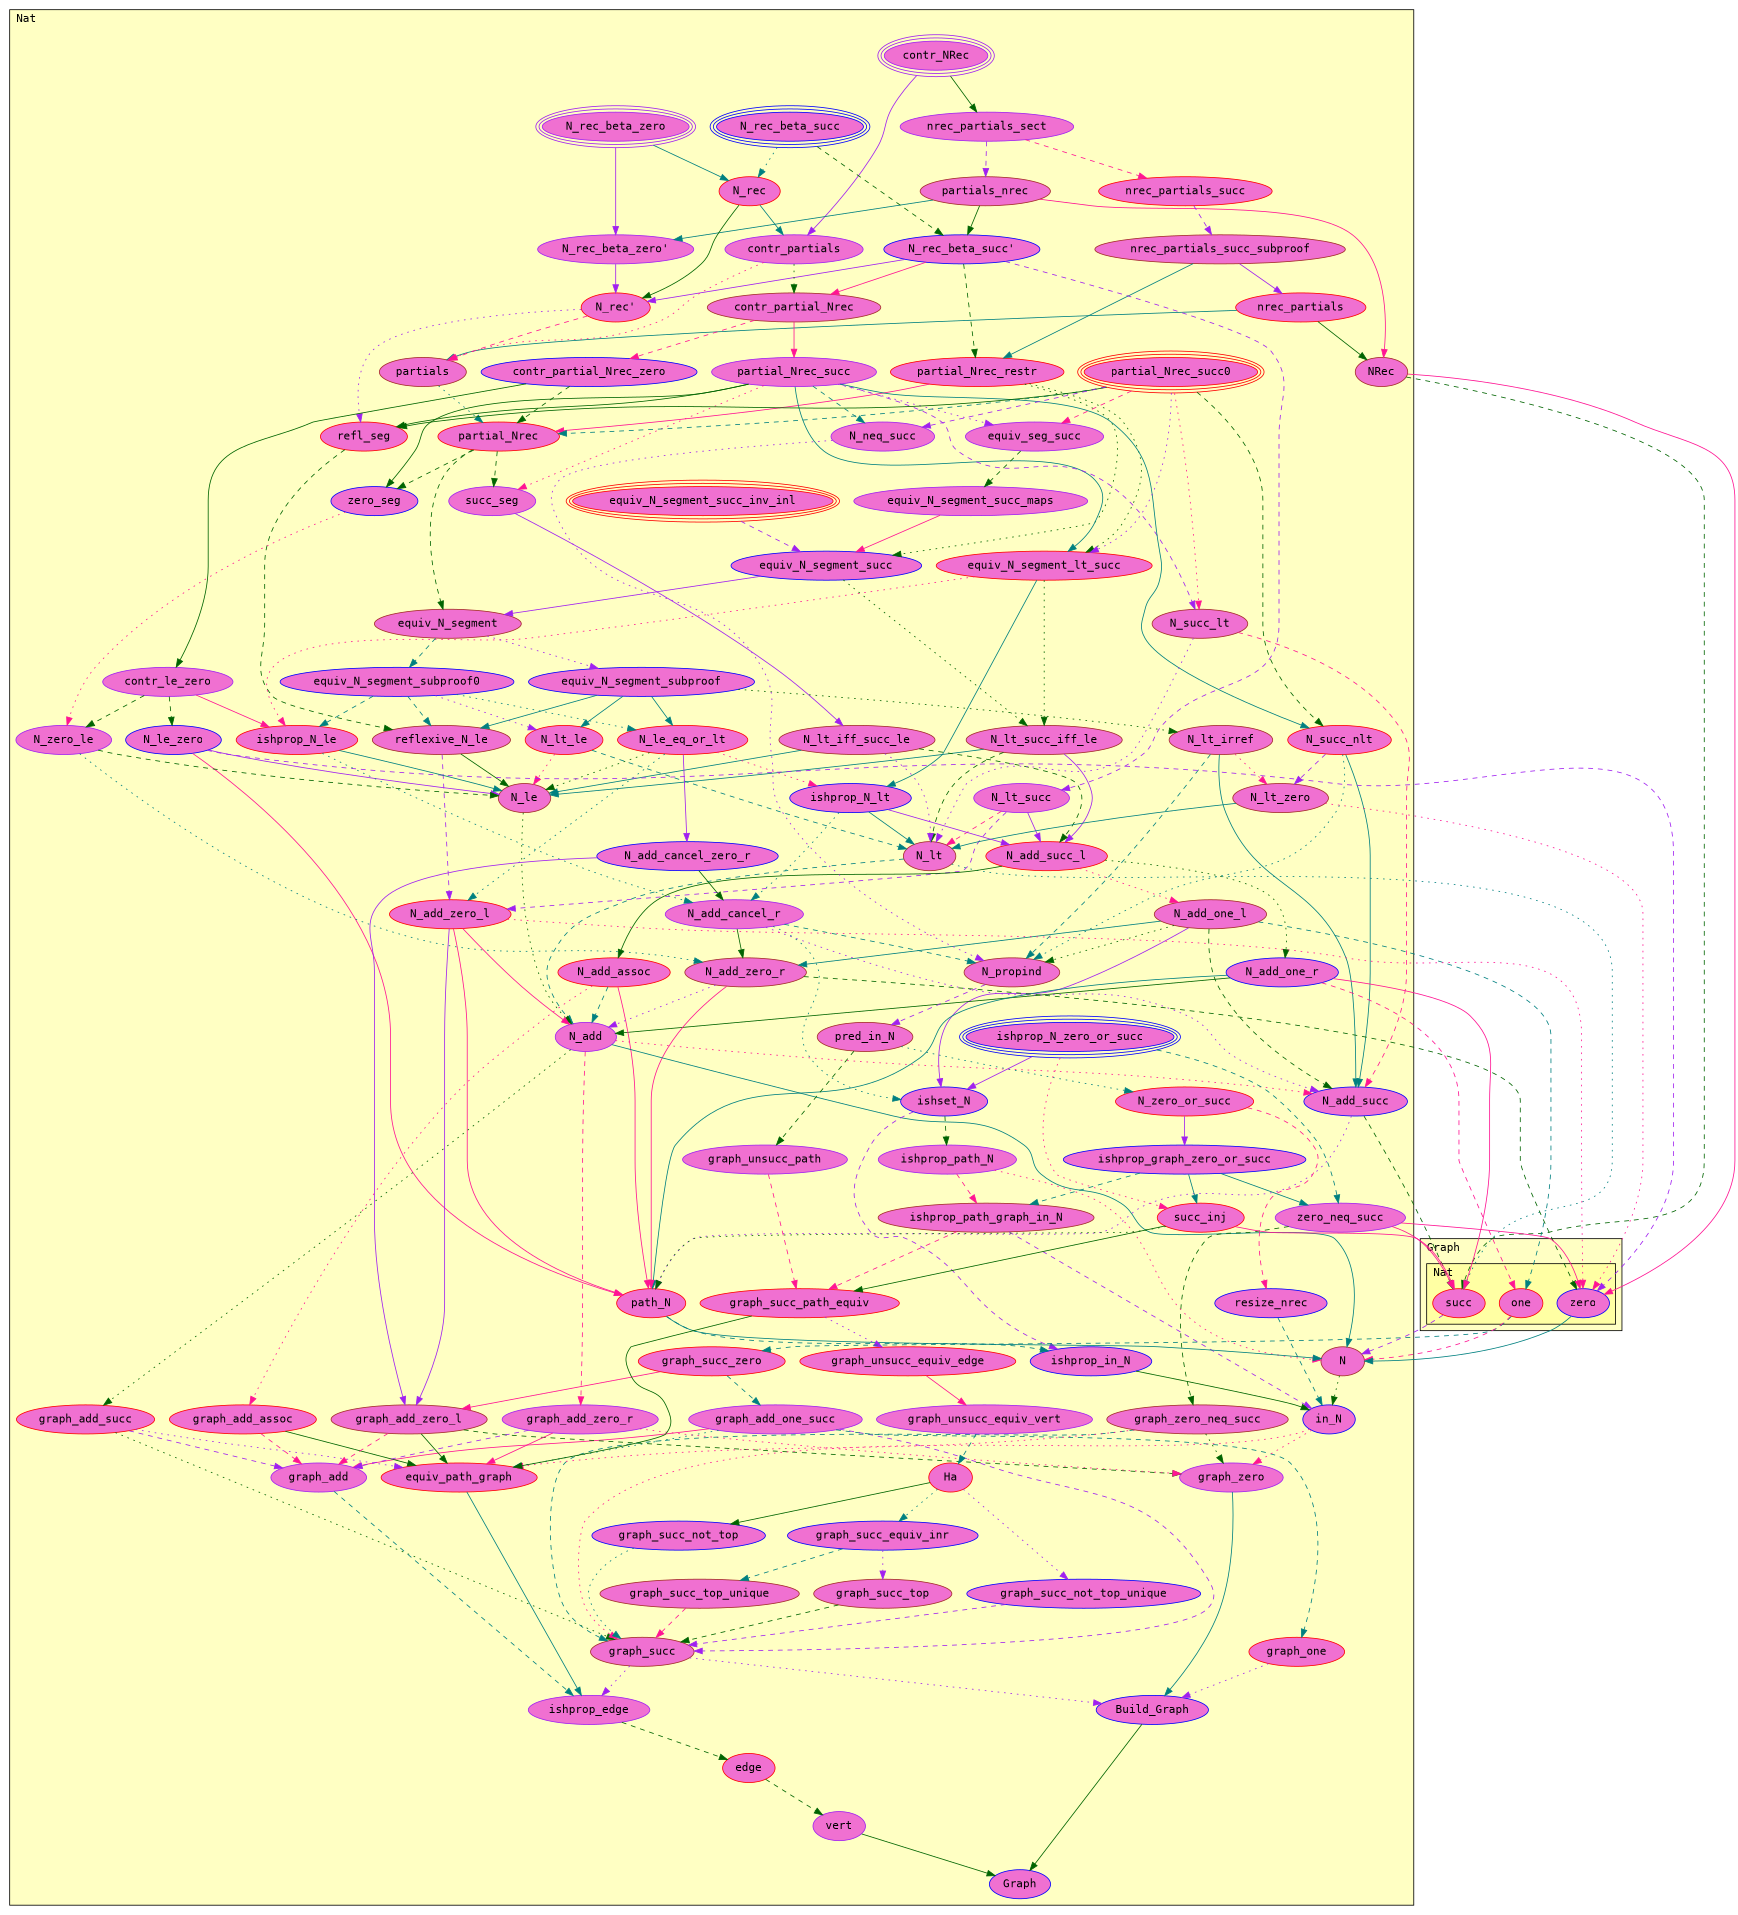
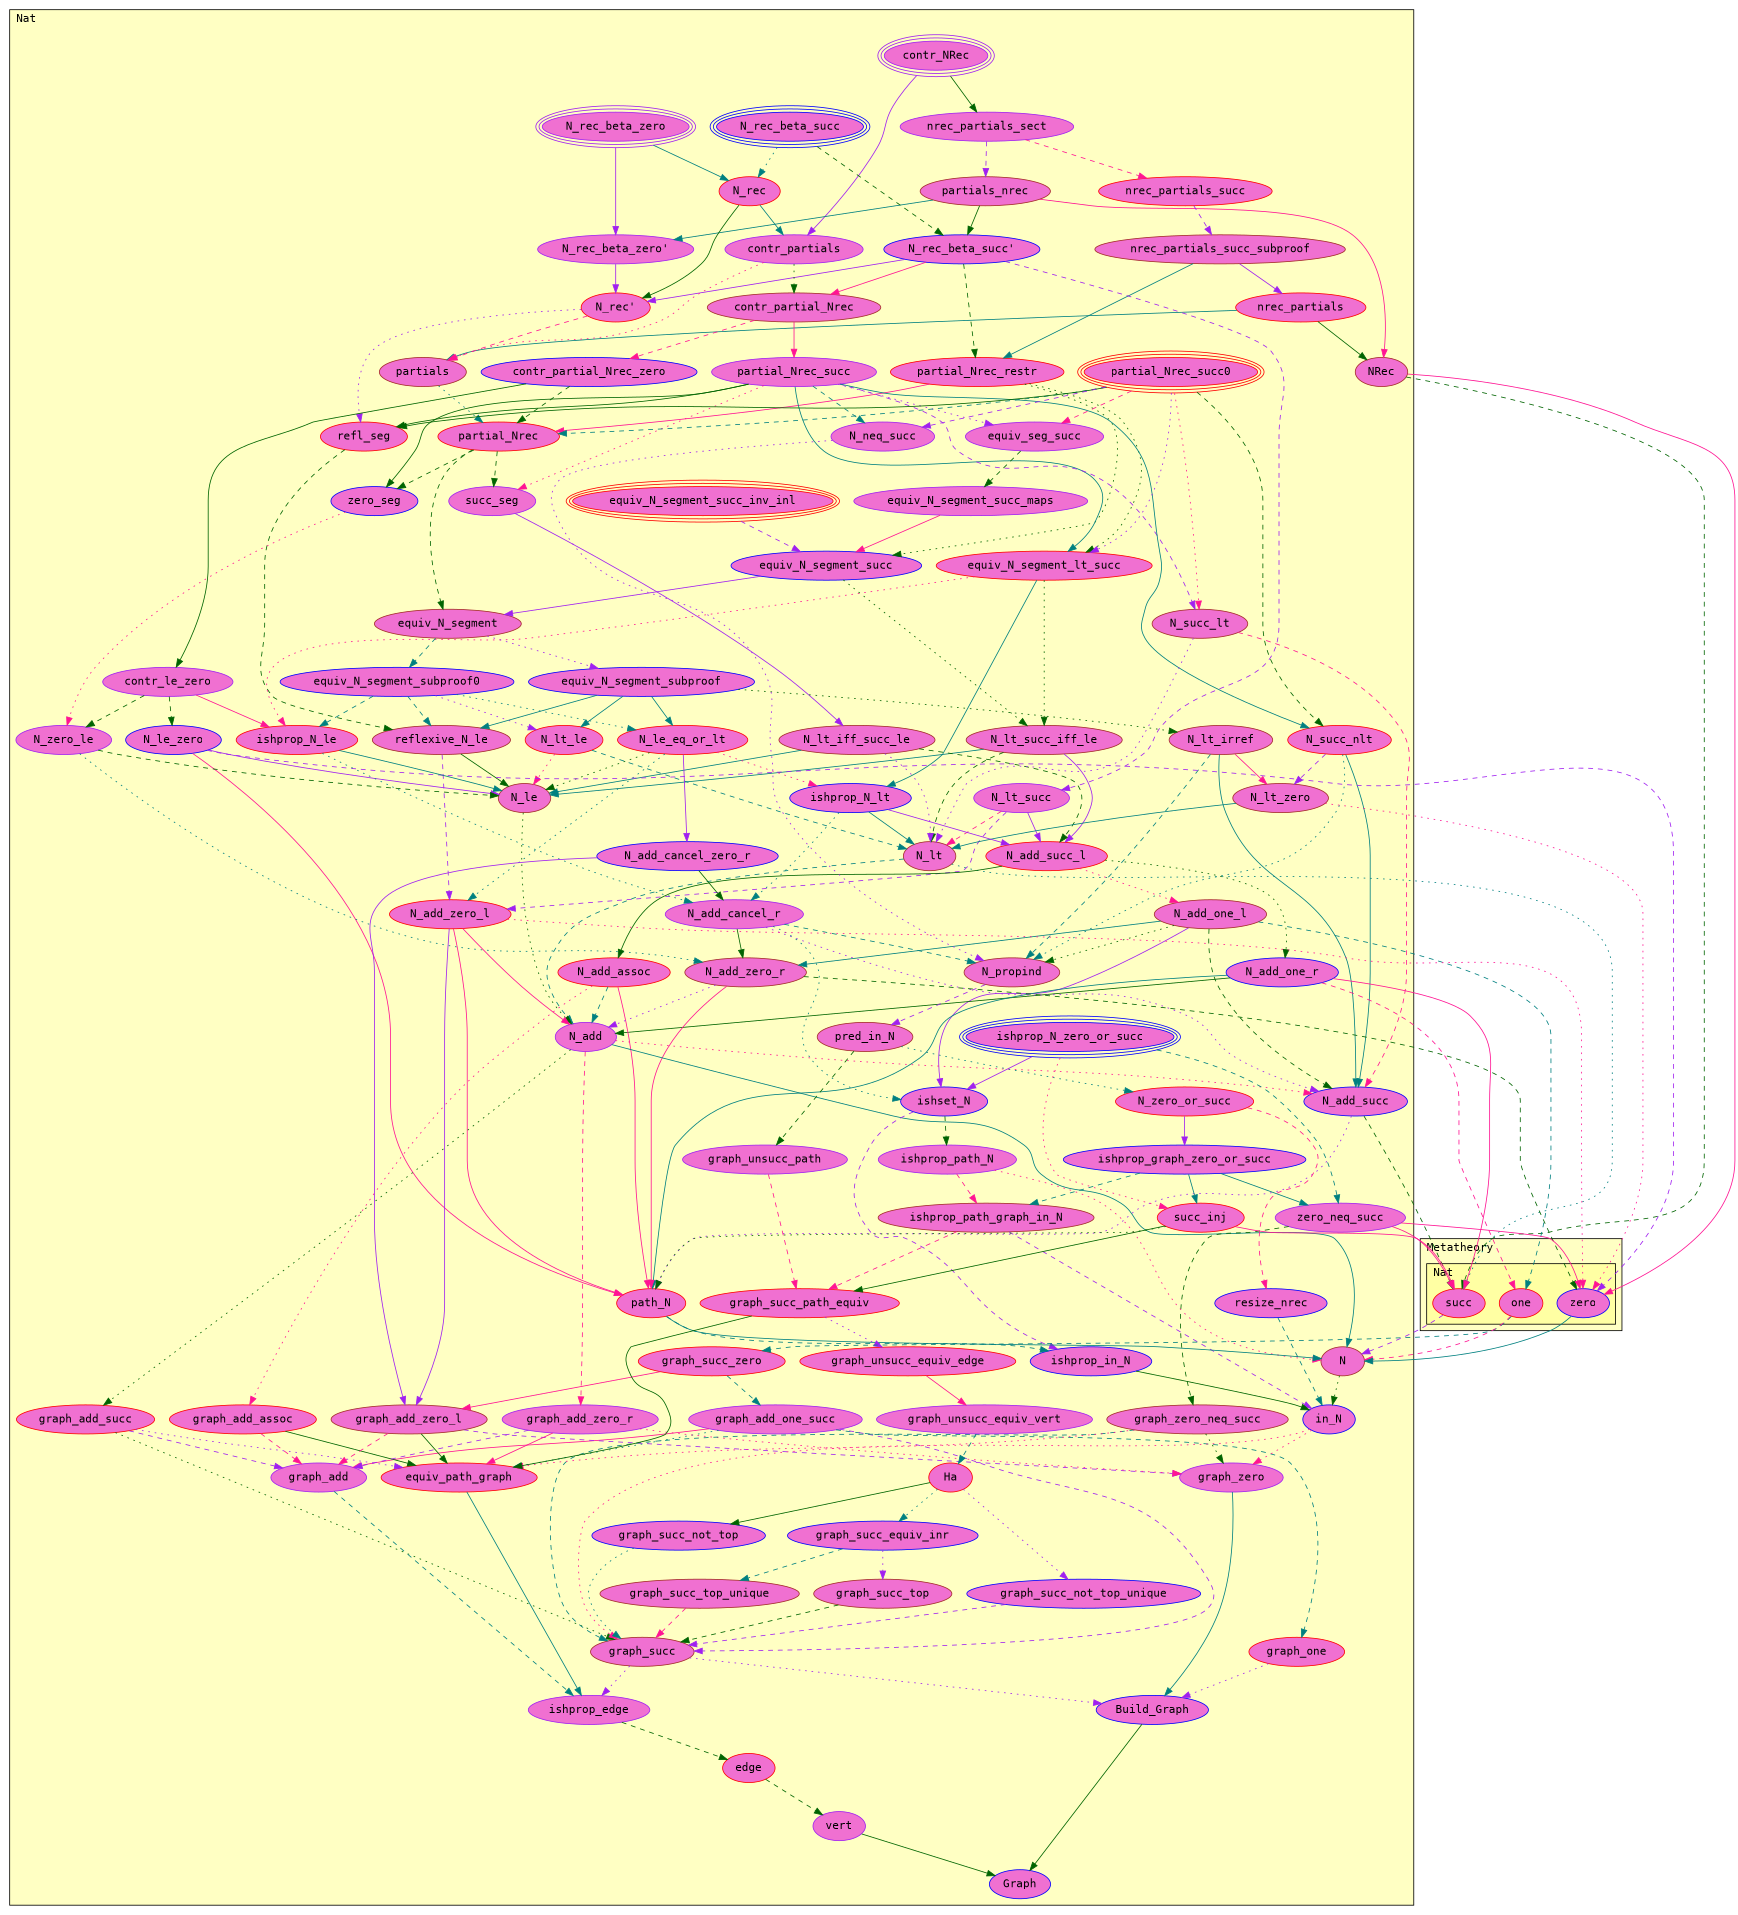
(1248, 766) -> (1248, 766)
(1444, 1248) -> (1460, 1248)
(836, 1455) -> (836, 1455)
